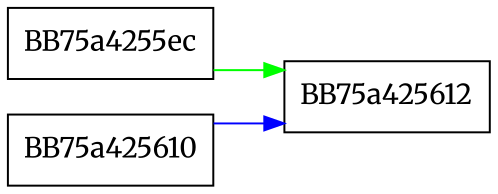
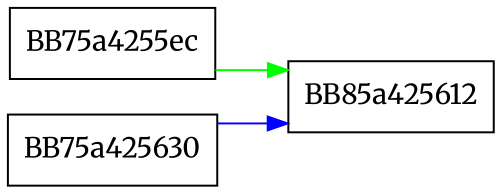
(387, 97) -> (391, 97)
(111, 150) -> (113, 150)
